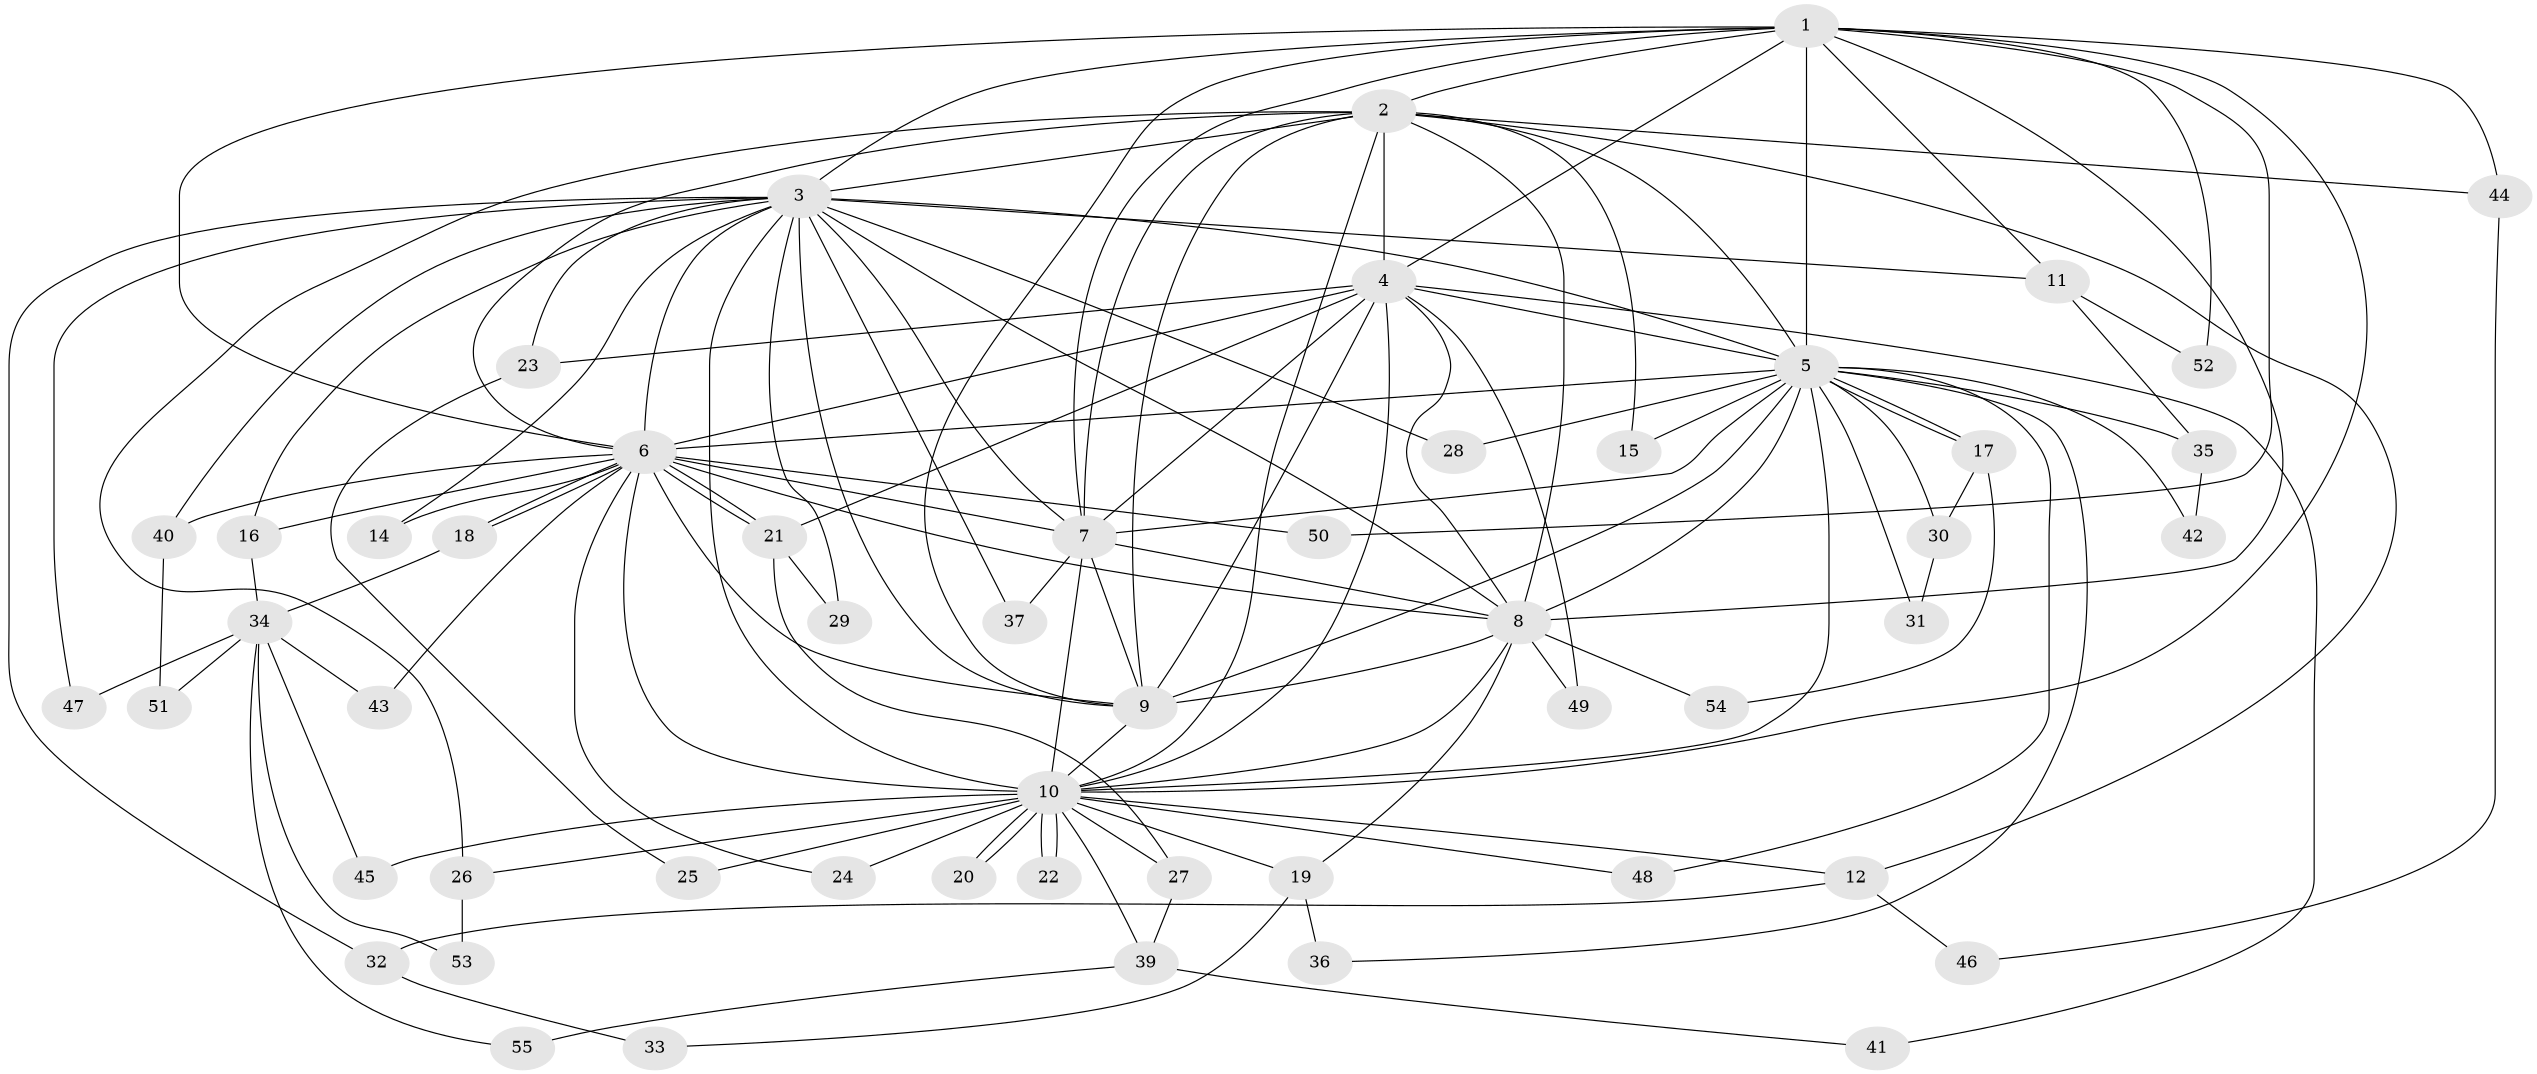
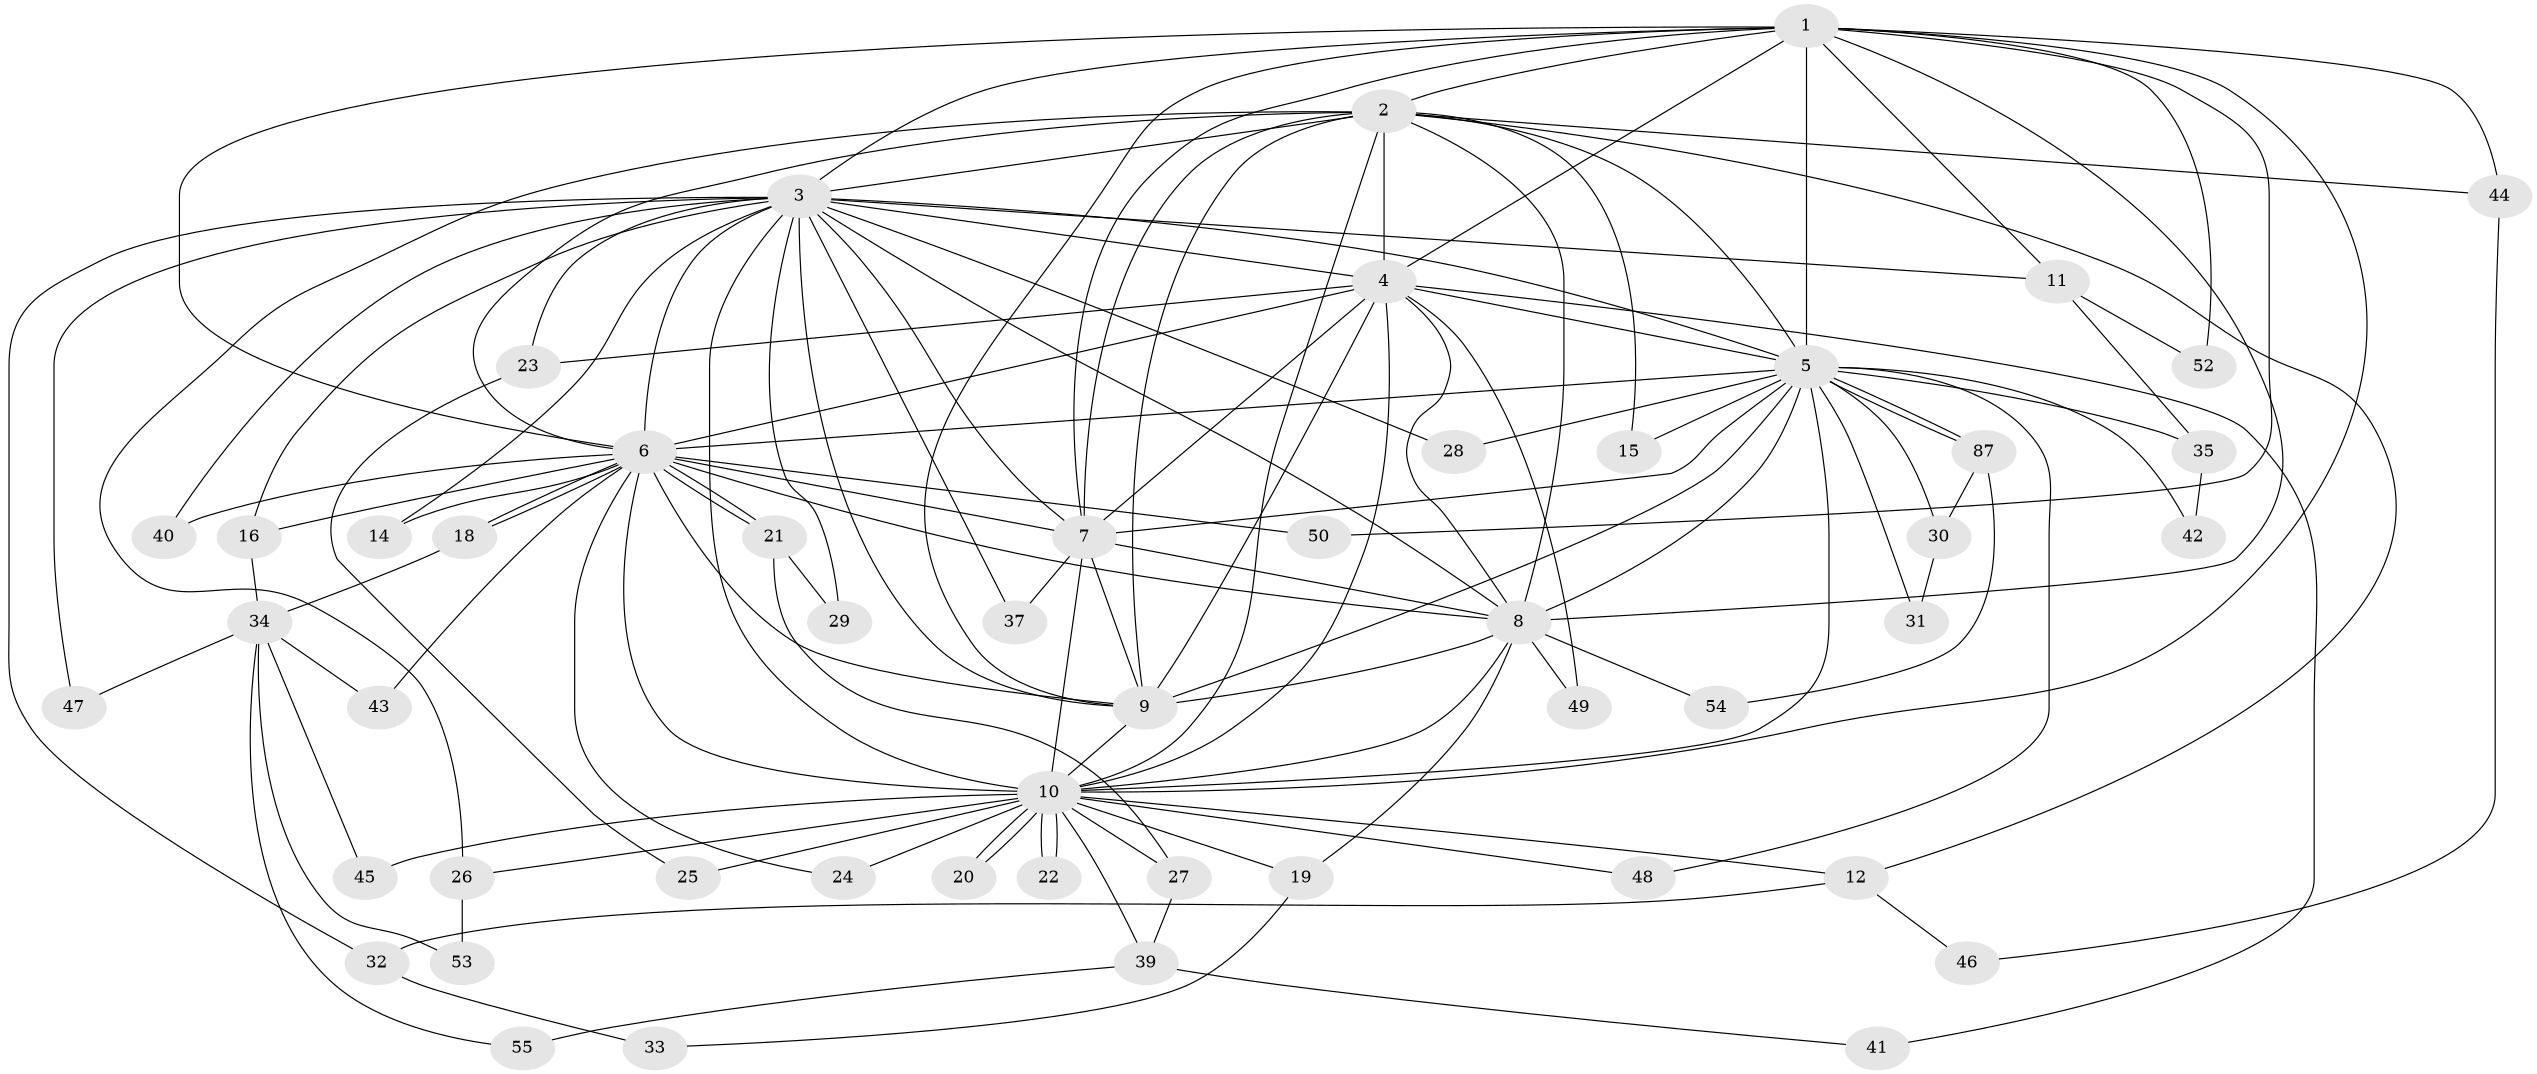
(1107, 398) -> (1092, 239)
(1984, 452) -> (1984, 452)
(159, 708) -> none
(1320, 963) -> none
